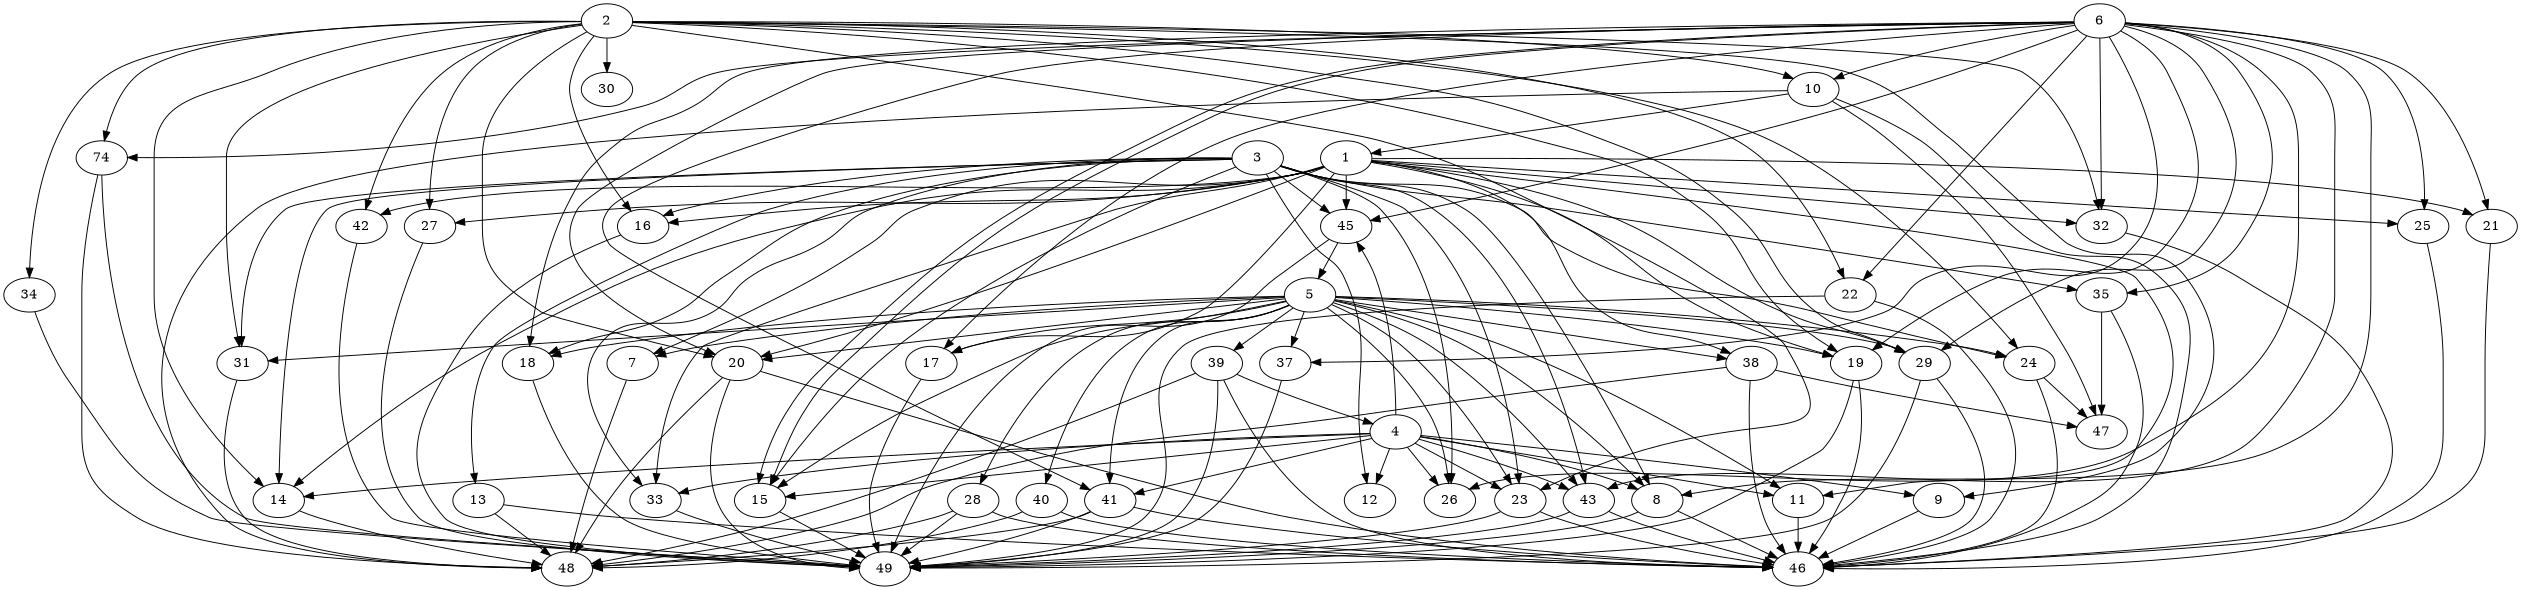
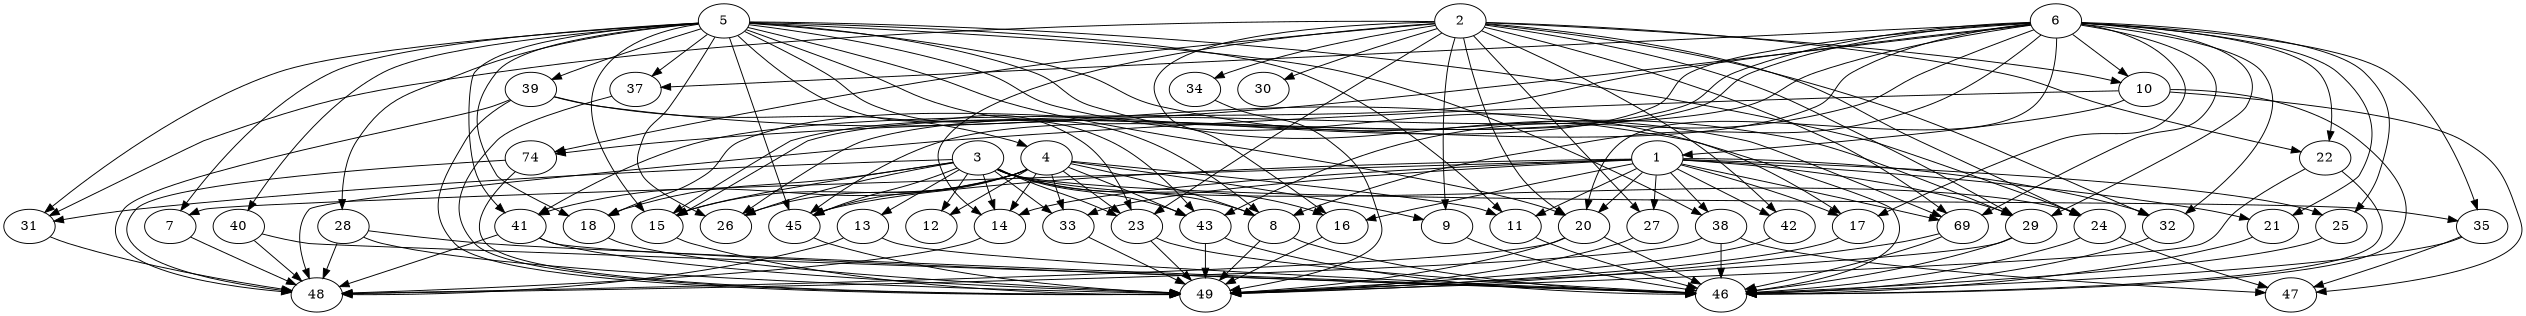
(1332, 254) -> (752, 103)
(1856, 363) -> (1963, 226)
